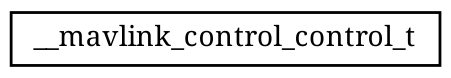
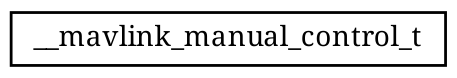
(226, 39) -> (228, 39)
